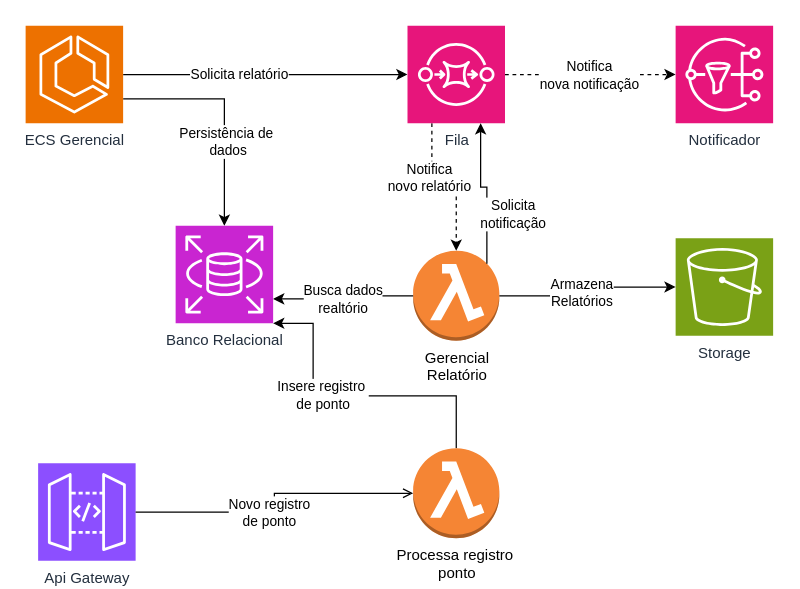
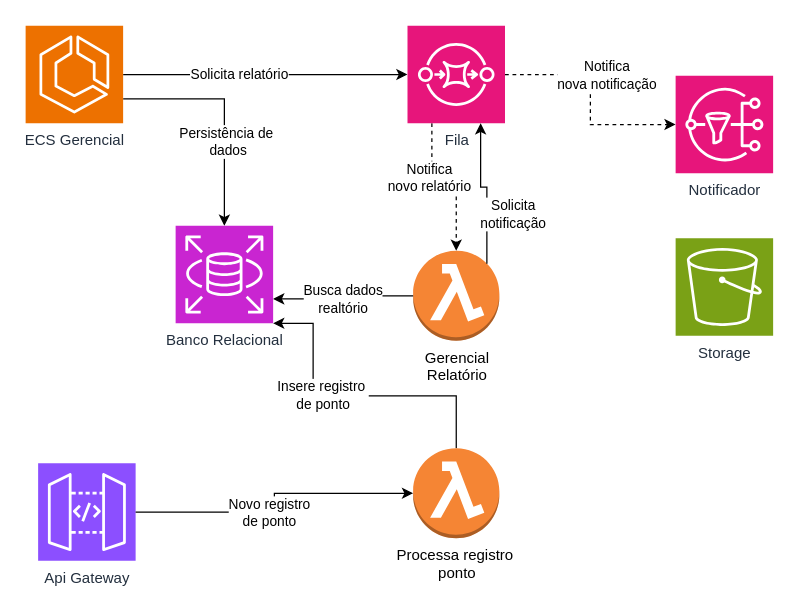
(724, 74) -> (724, 124)
(588, 296) -> none
(405, 493) -> (403, 493)
